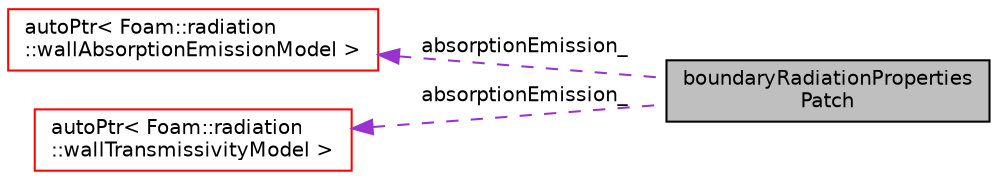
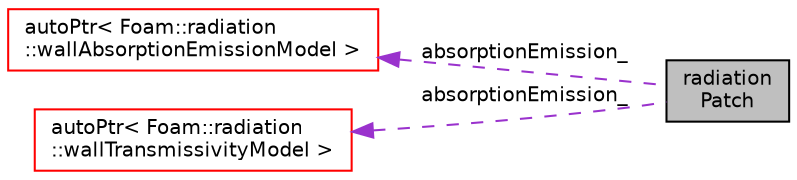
(828, 91) -> (728, 91)
